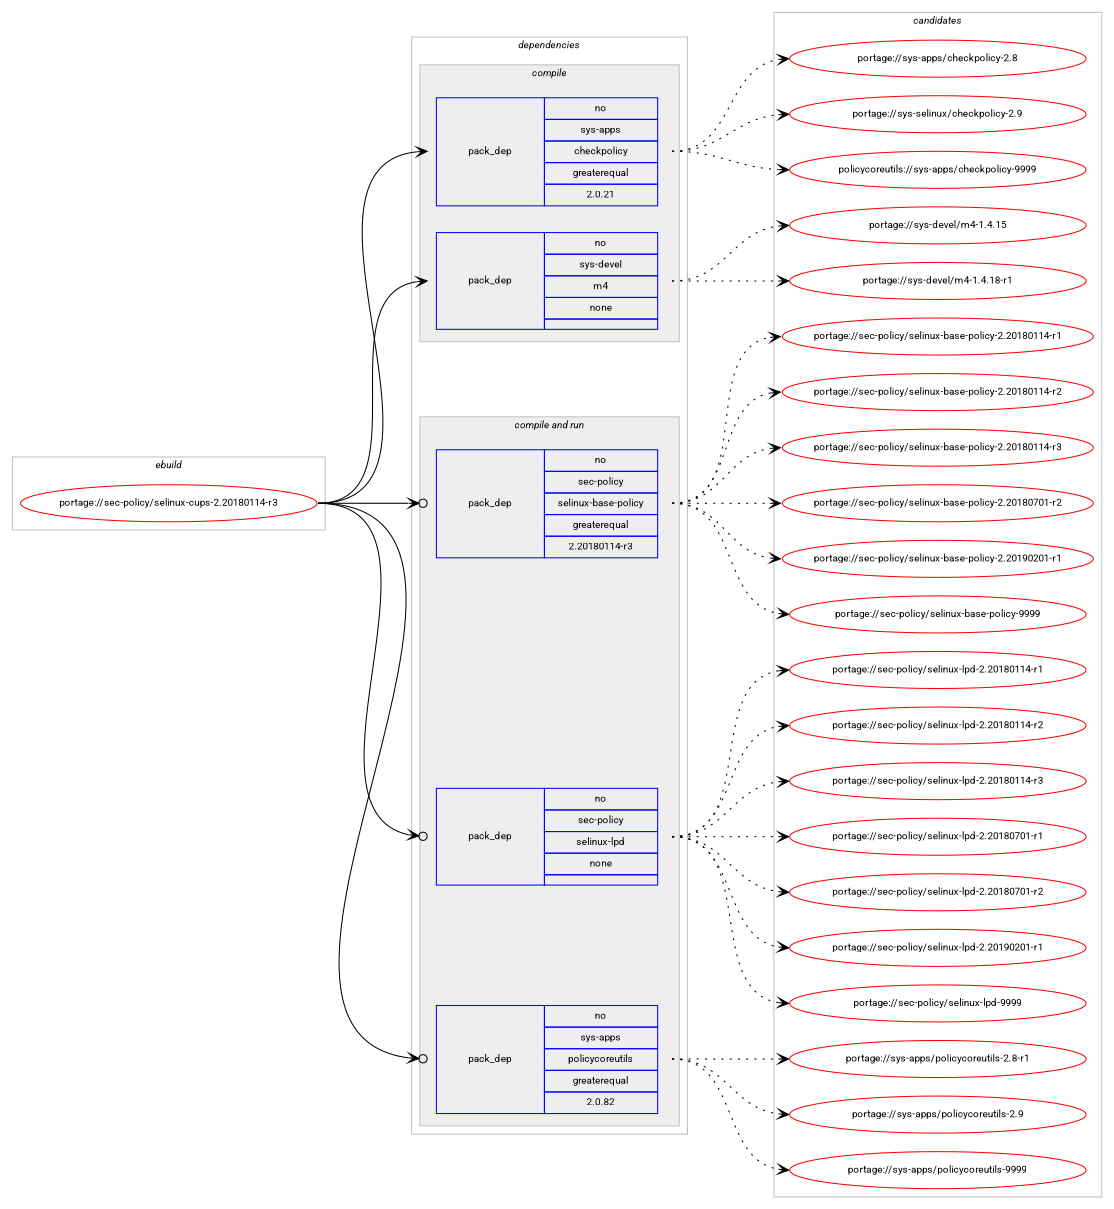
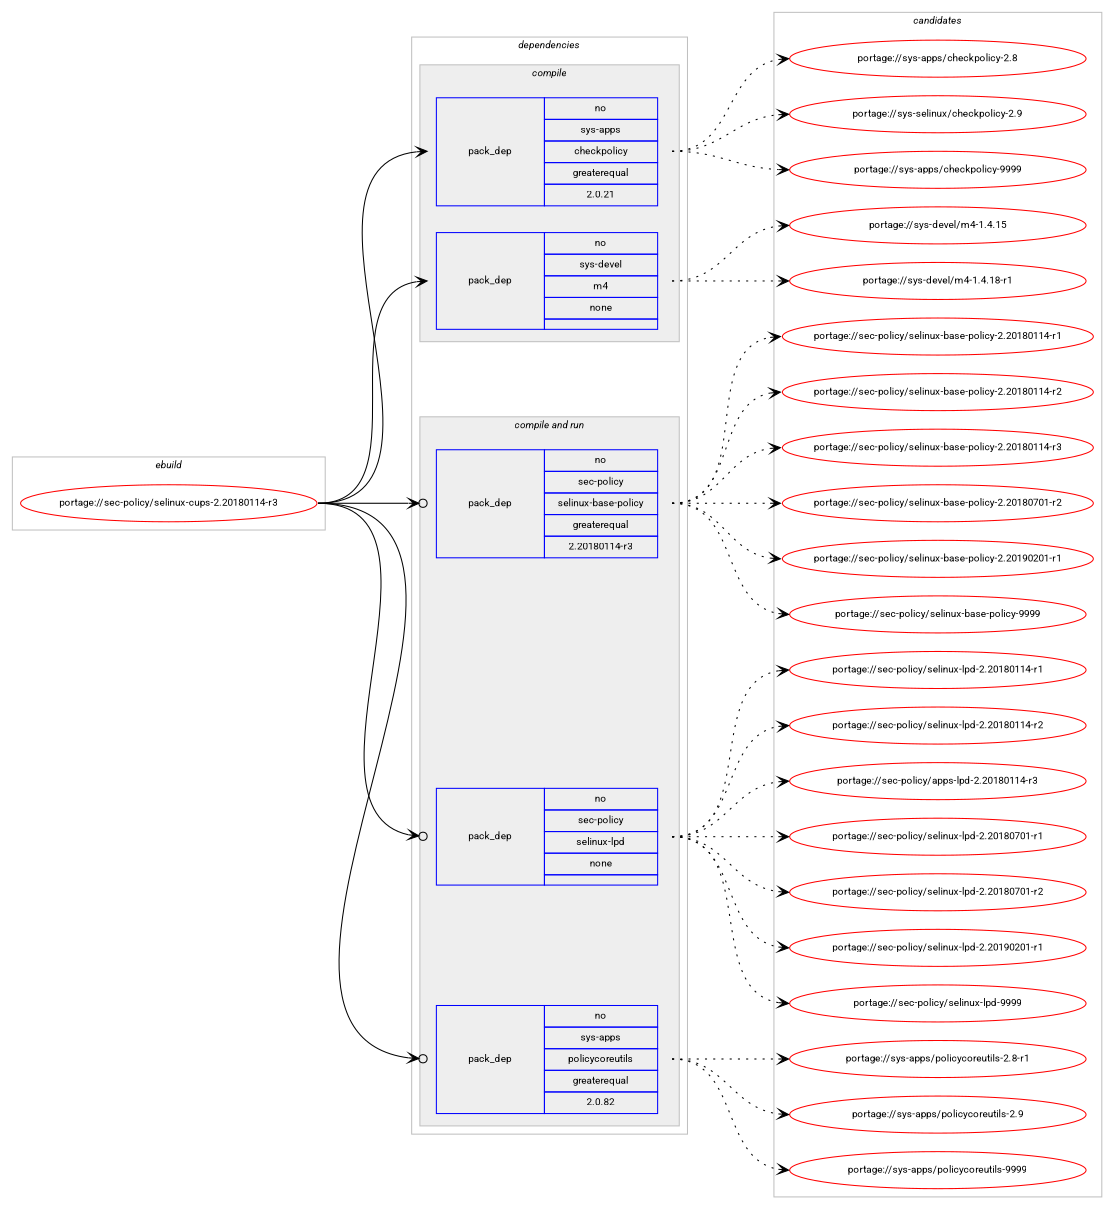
(938, 170) -> (938, 170)
(938, 781) -> (938, 781)
